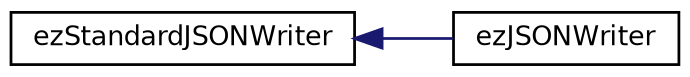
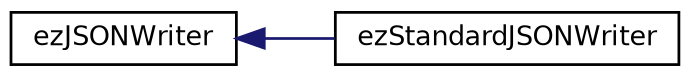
(418, 38) -> (300, 38)
